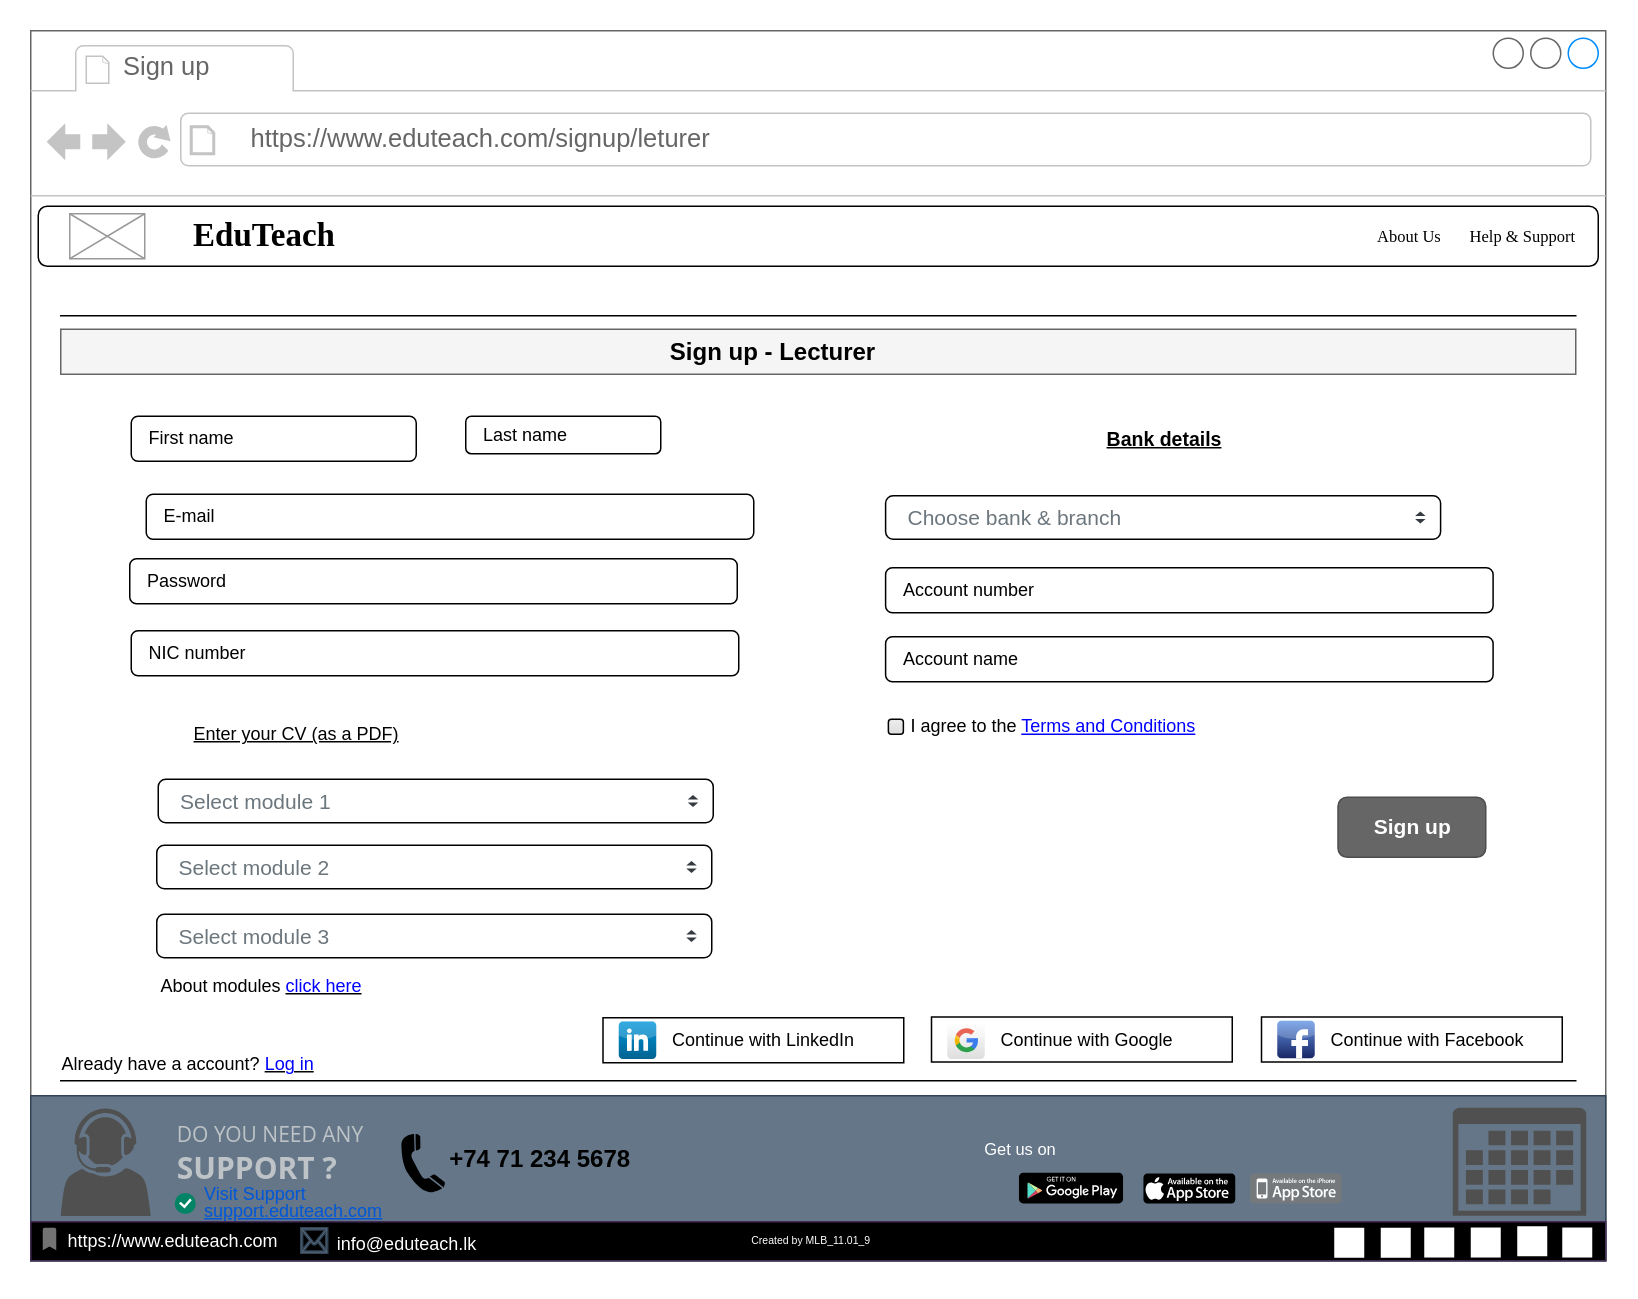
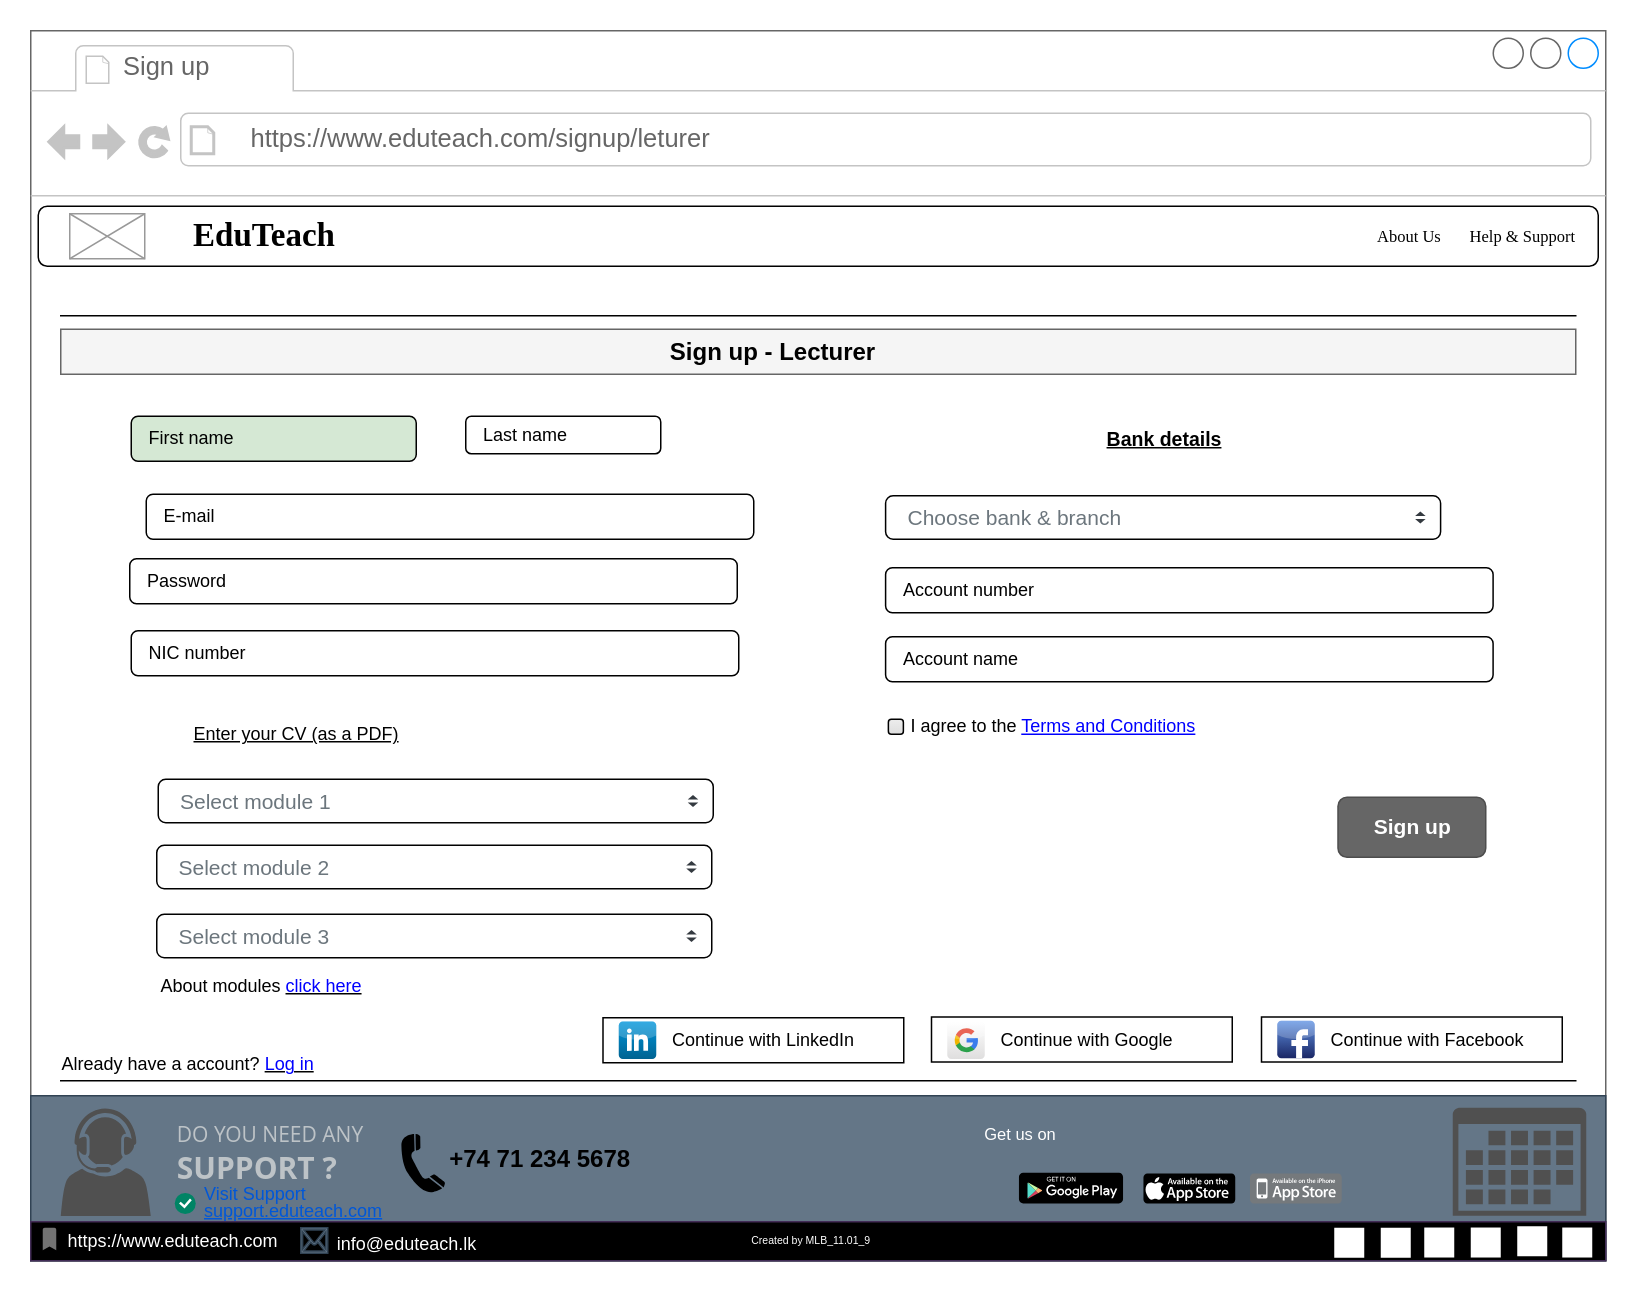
(274, 439) -> (274, 439)
(1021, 1150) -> (1021, 1135)
